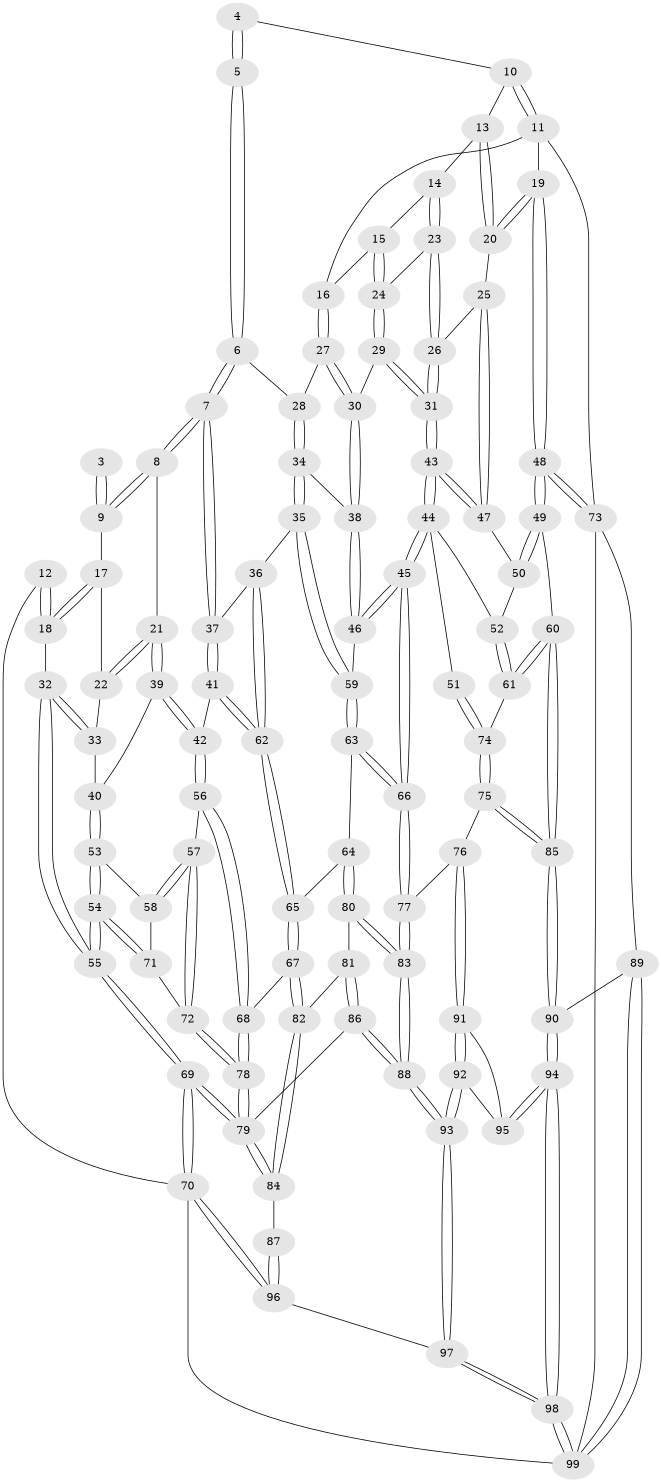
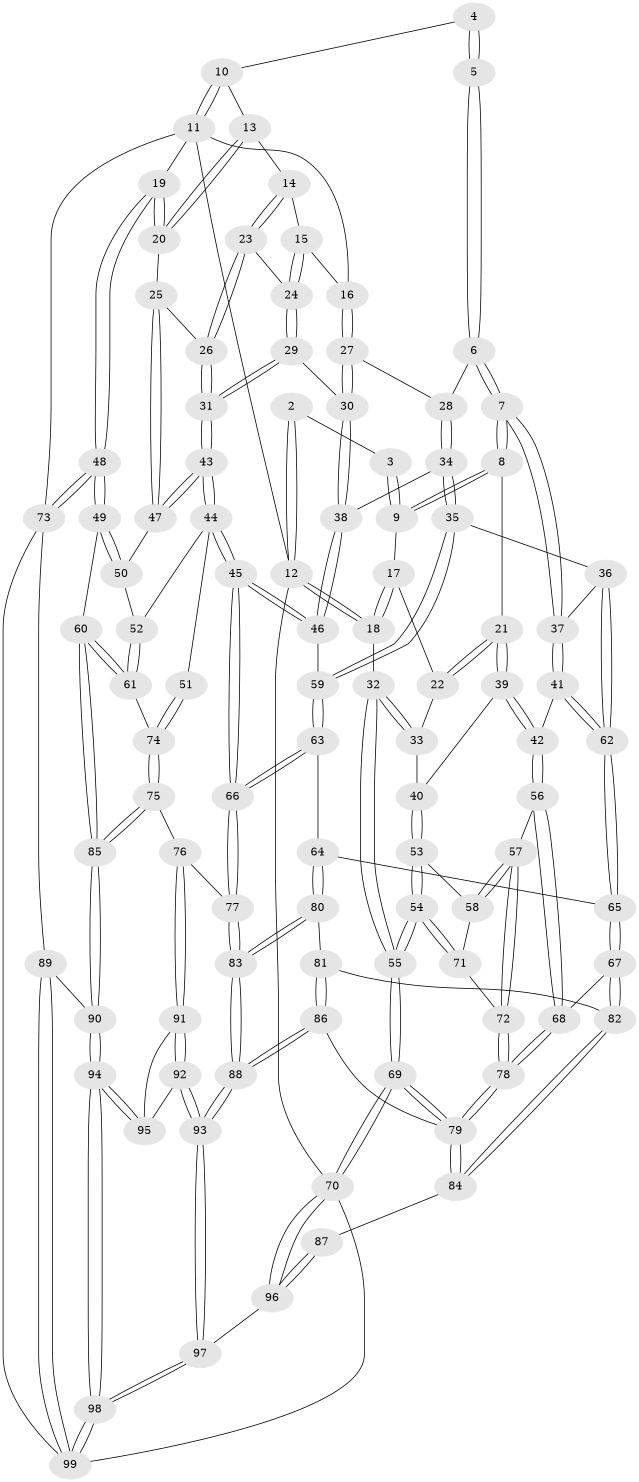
none -> (240, 352)
none -> (292, 407)
